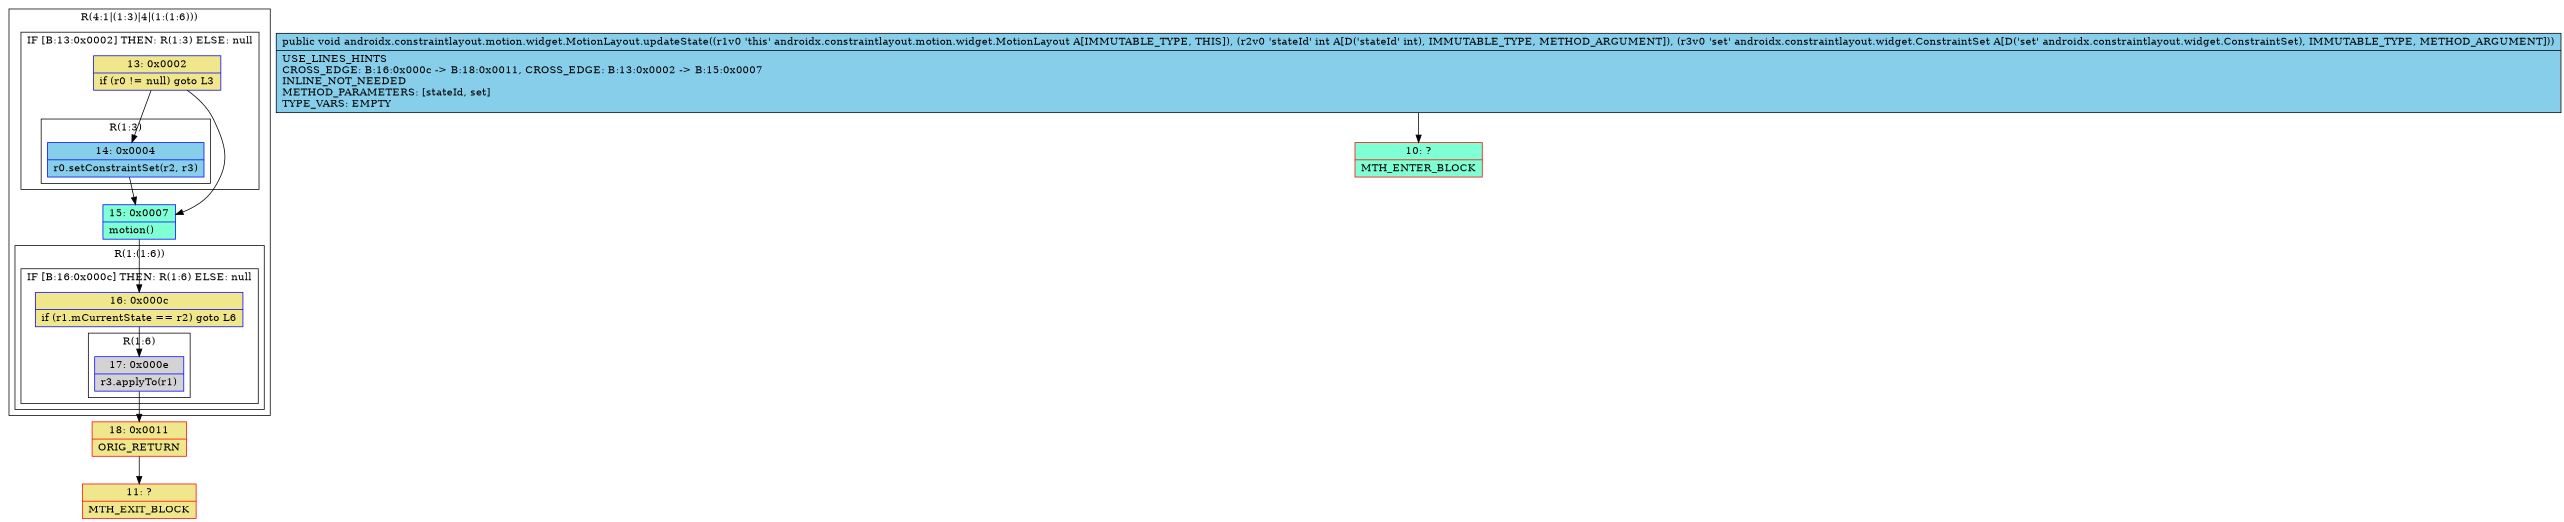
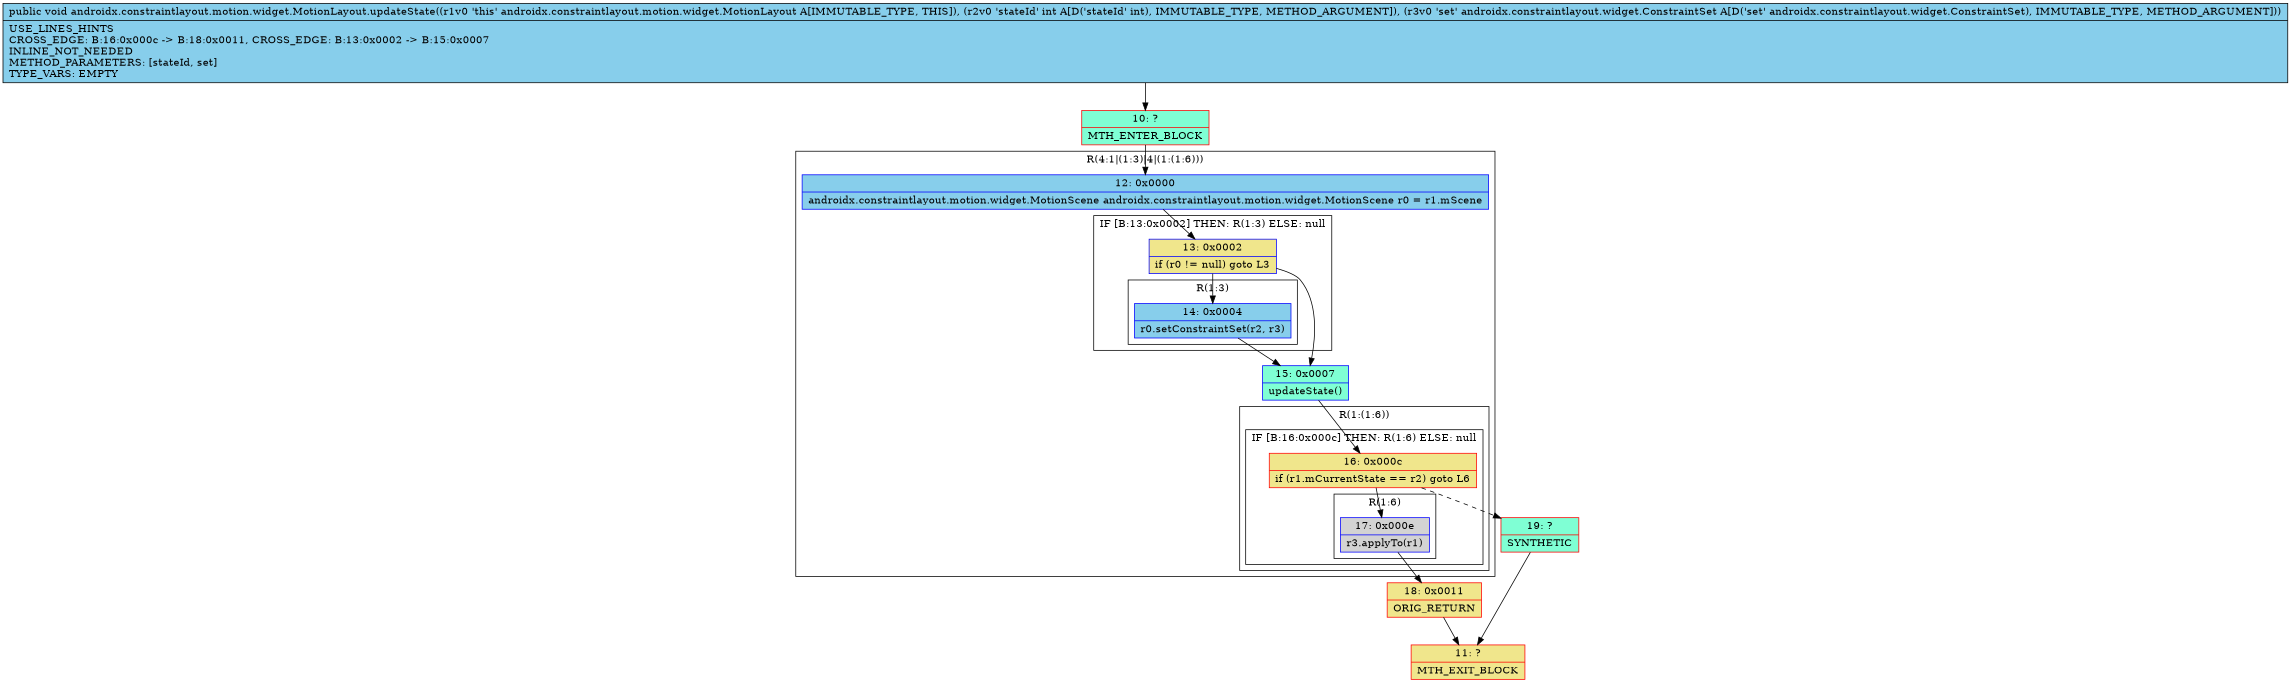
none -> (1145, 192)
(132, 230) -> (1306, 391)
(139, 310) -> (1373, 471)
none -> (1540, 535)
